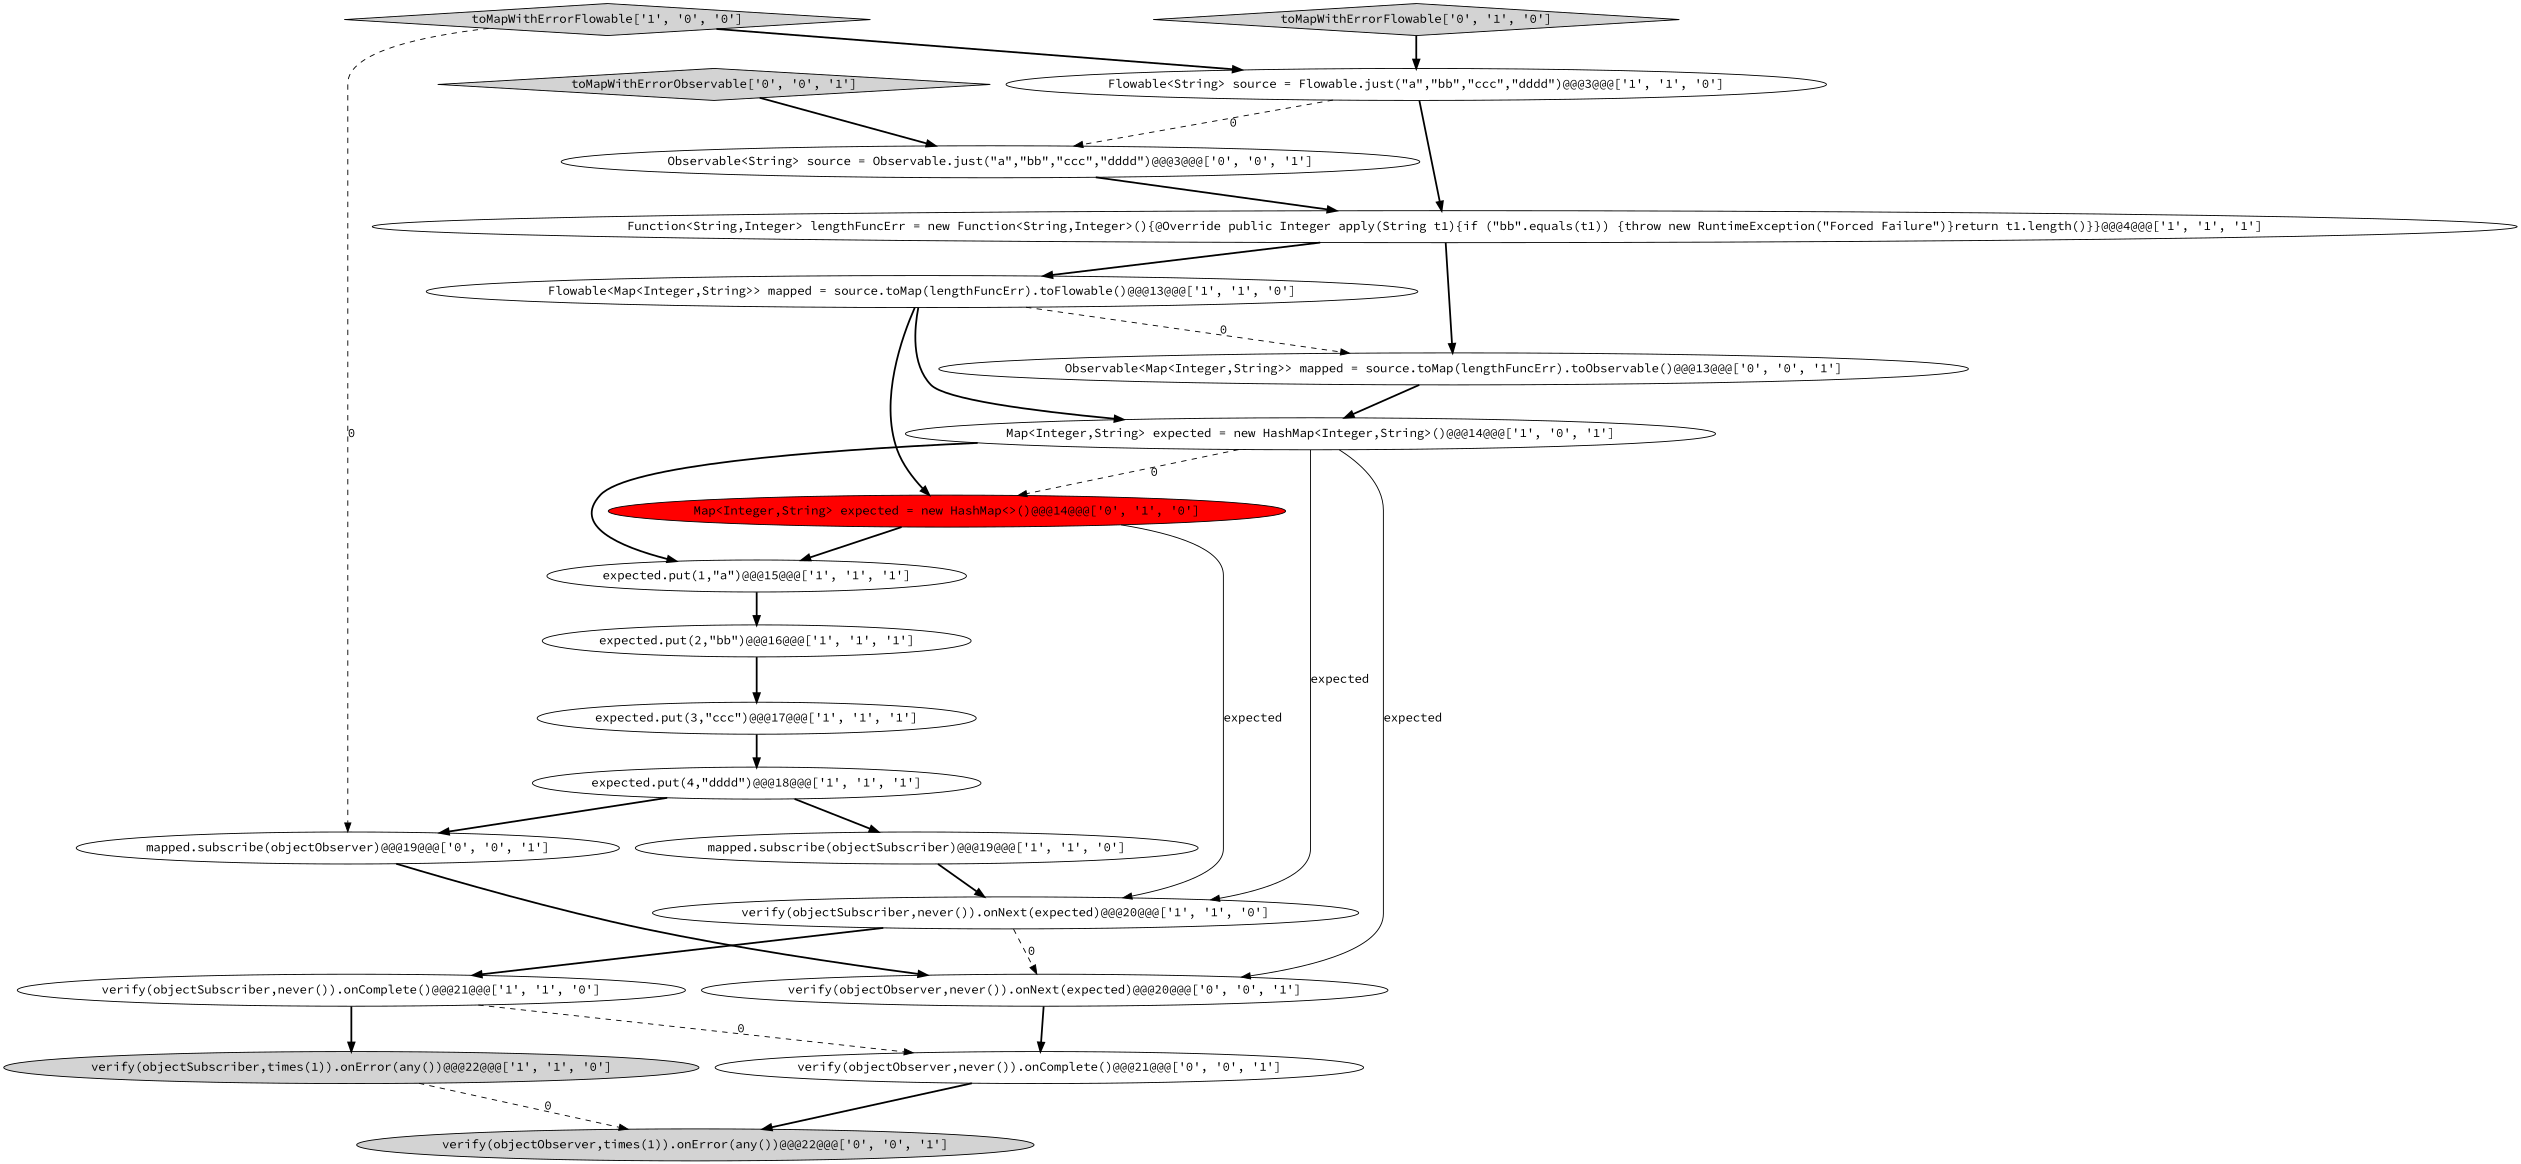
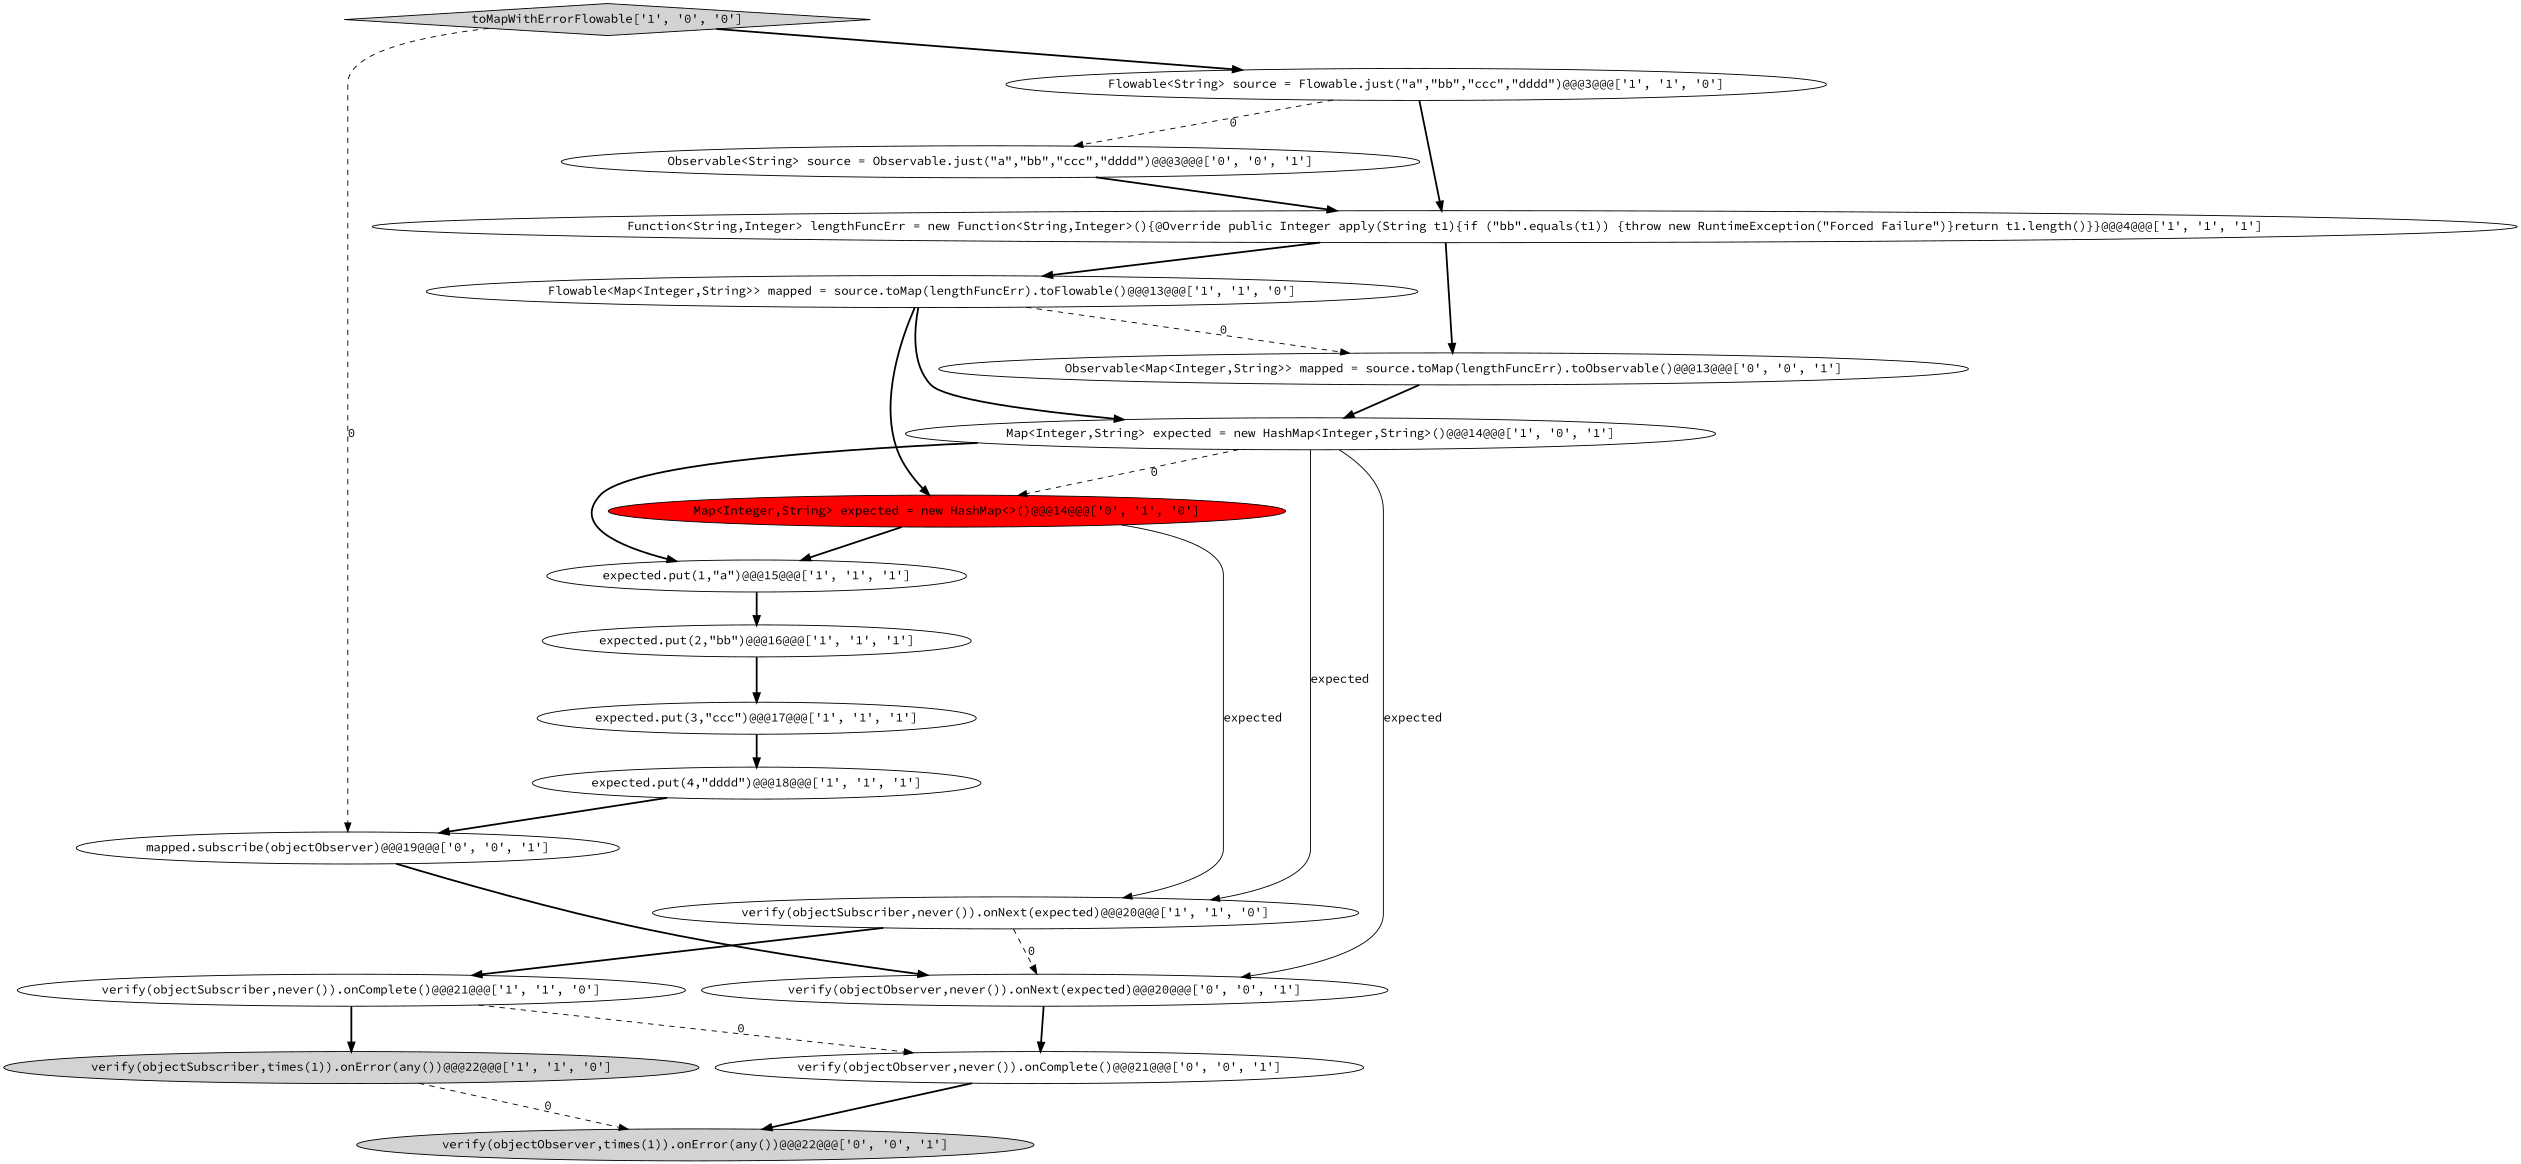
(1416, 20) -> none
(714, 84) -> none
(917, 848) -> none
